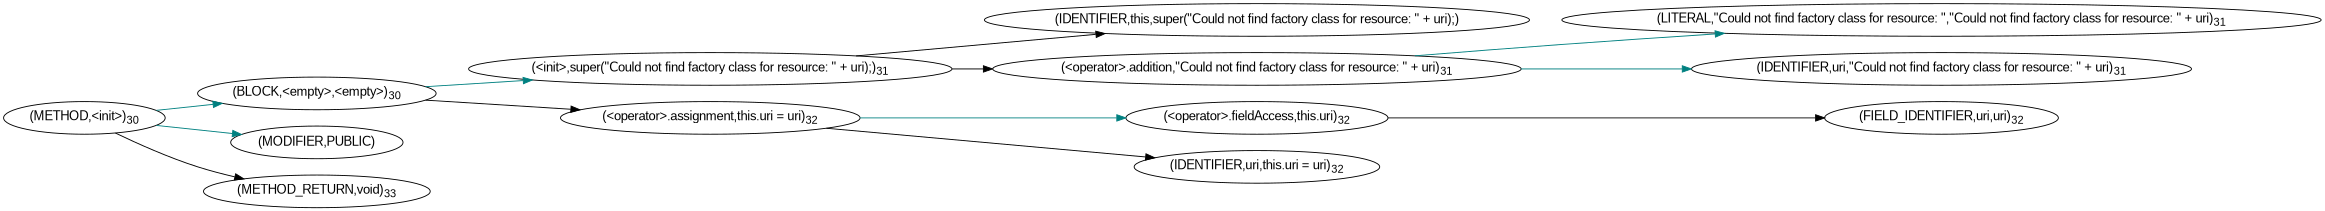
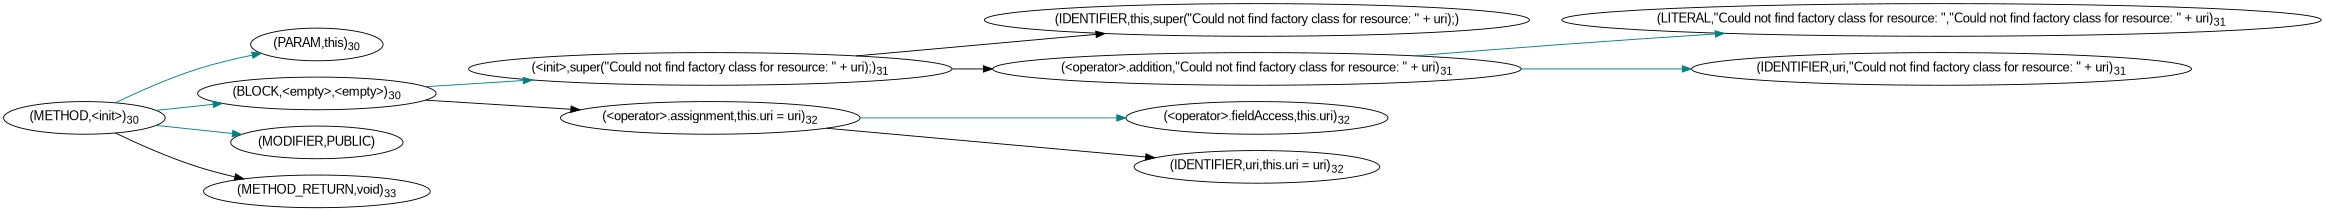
none -> (317, 44)
(1941, 118) -> none
